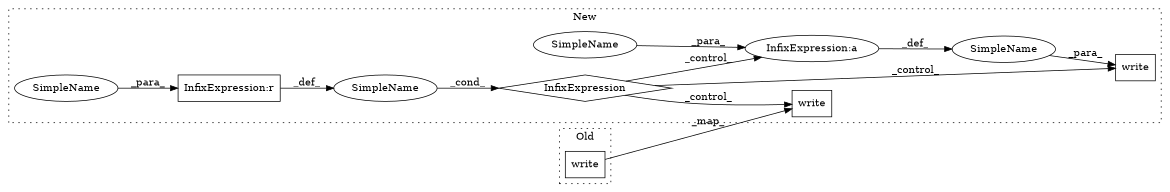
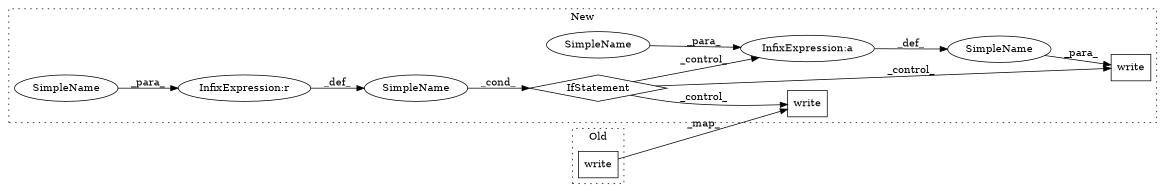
(229, 88) -> (244, 88)
(585, 88) -> (598, 88)
